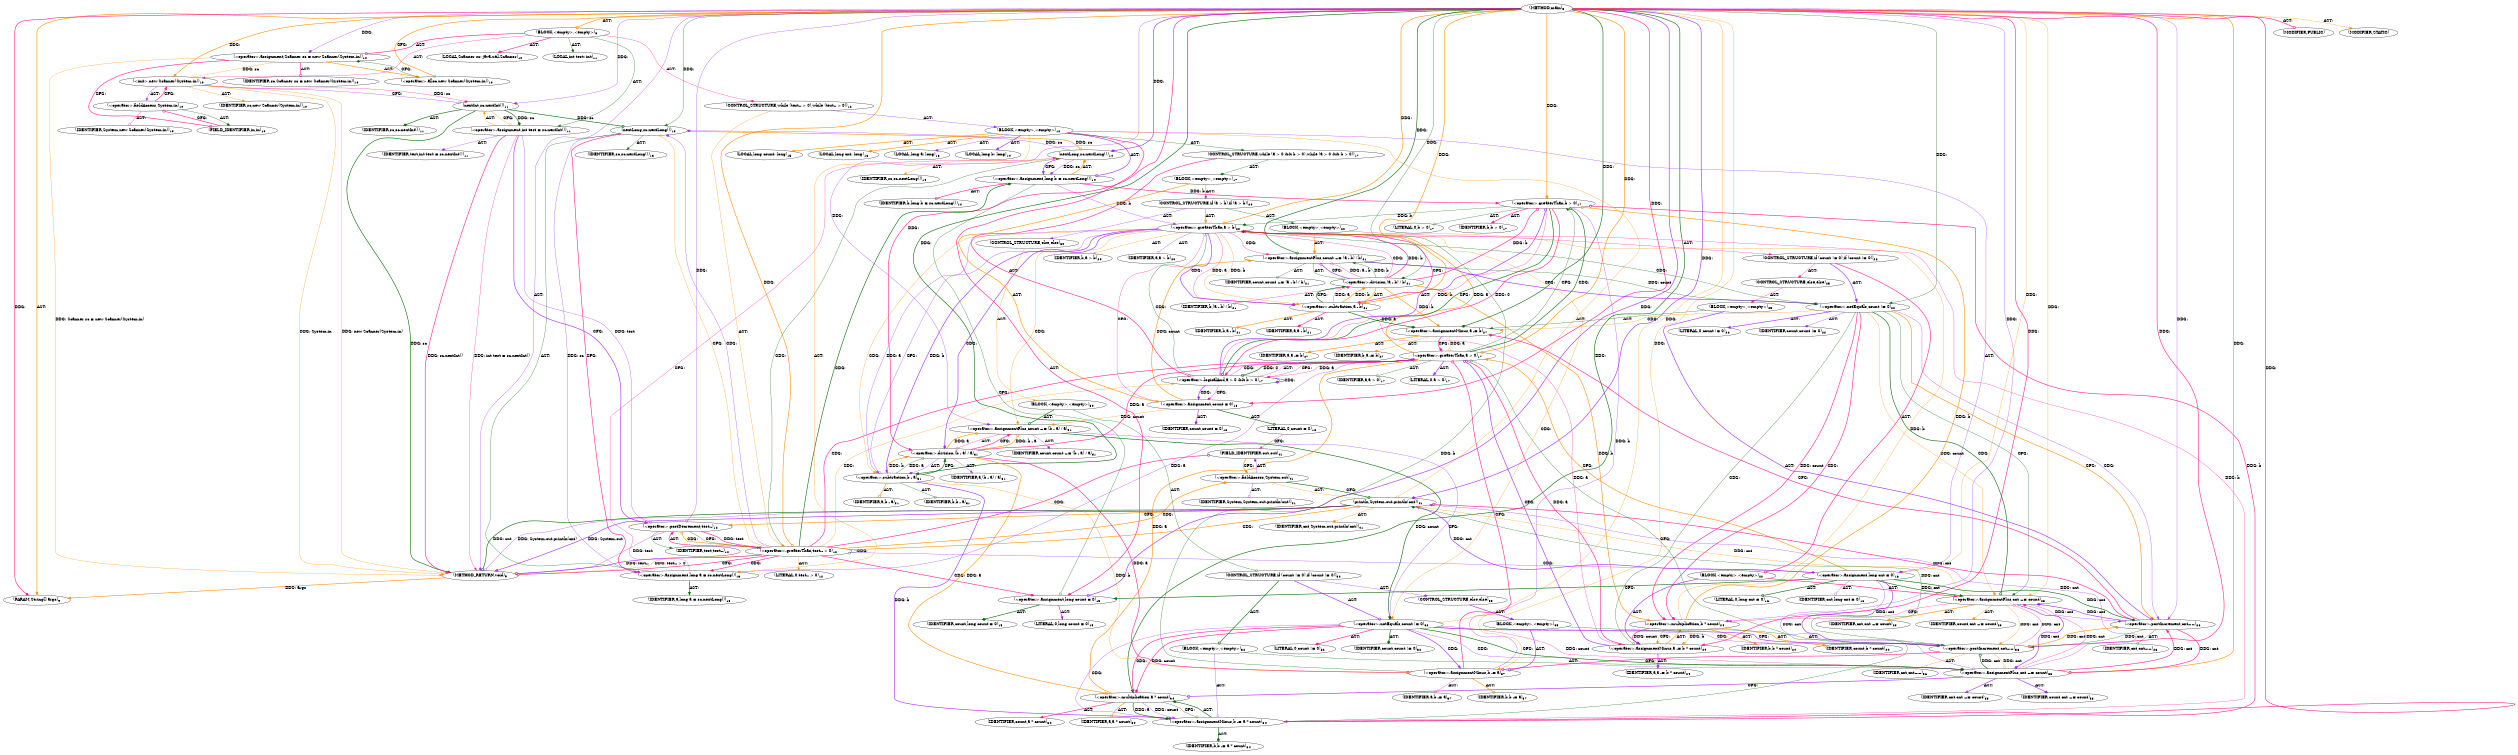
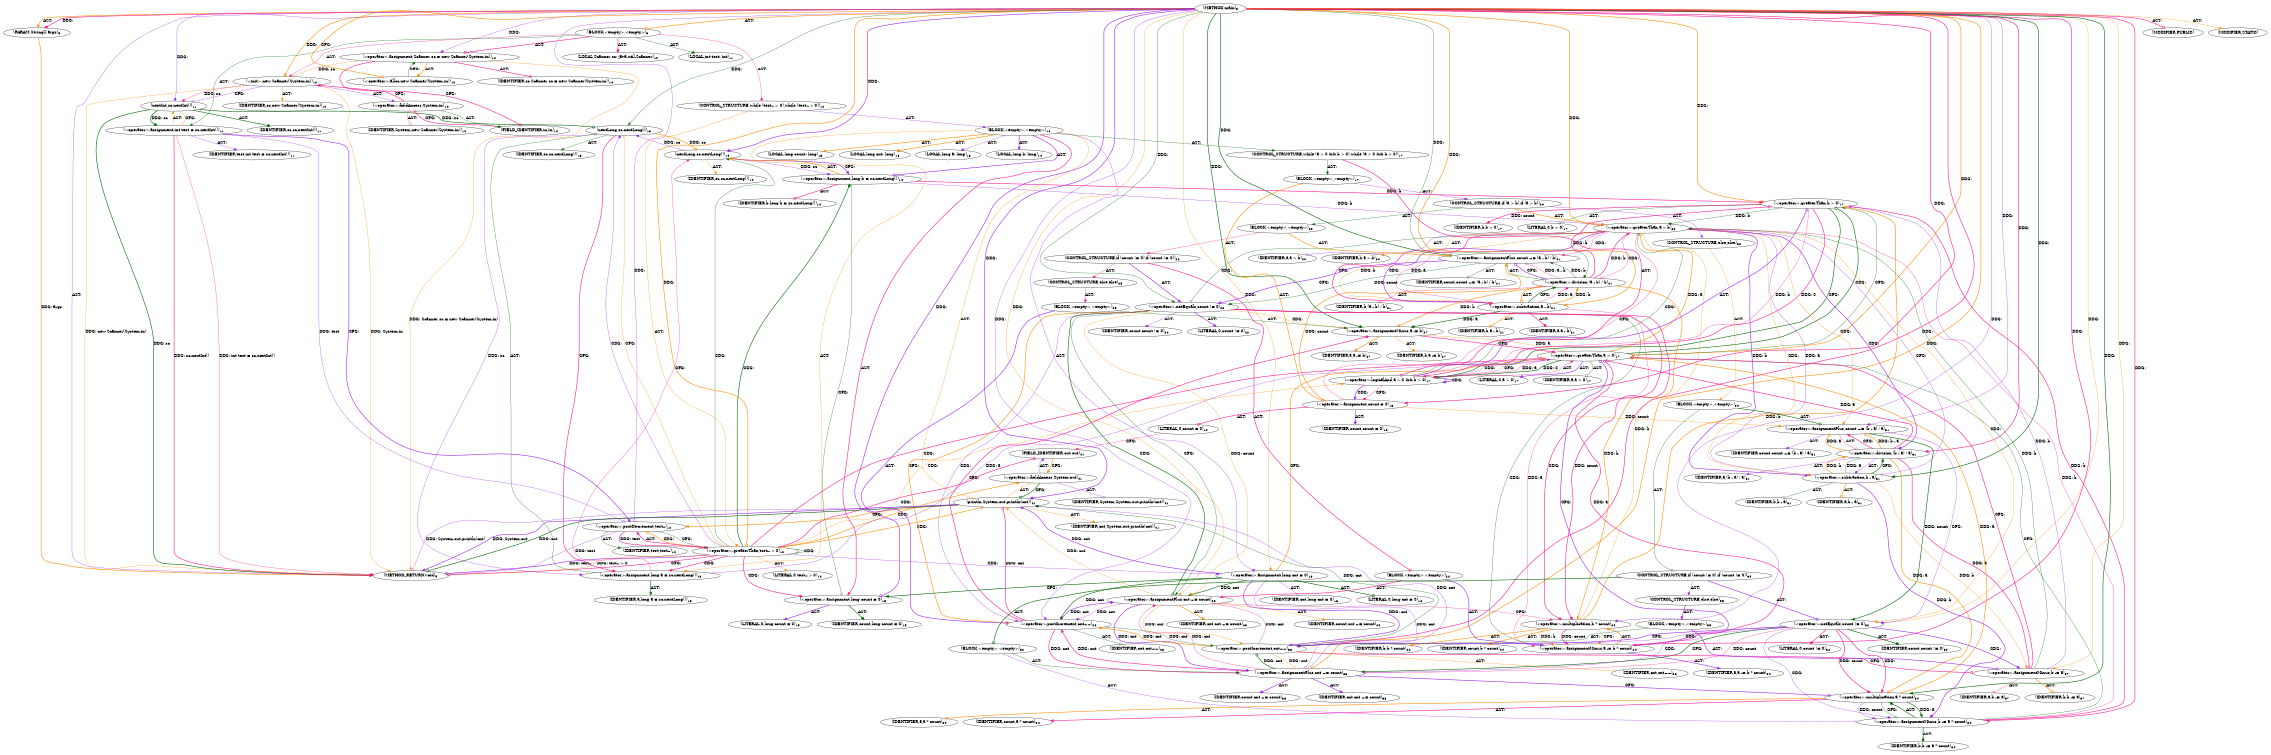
(1516, 216) -> (1523, 216)
(1965, 334) -> (1799, 414)
(1245, 417) -> (1256, 412)
(258, 588) -> (41, 463)
